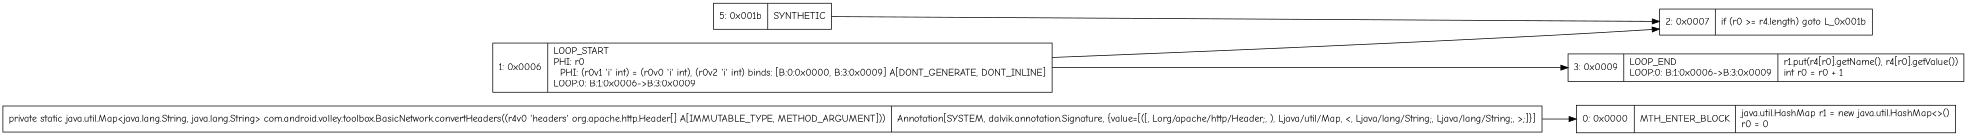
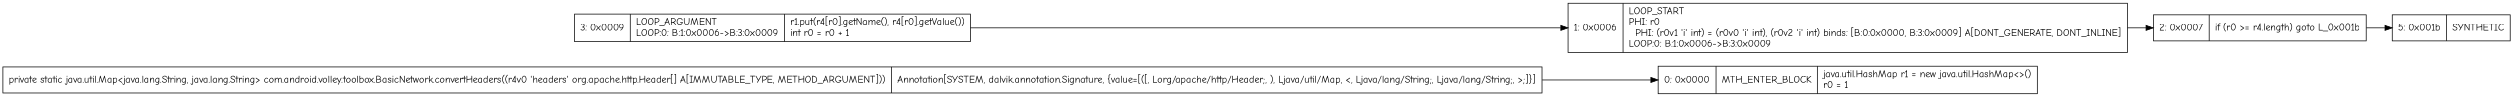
(1242, 19) -> (2376, 28)
(1653, 62) -> (677, 22)
(1306, 68) -> (1266, 28)
(1755, 124) -> (1836, 85)
